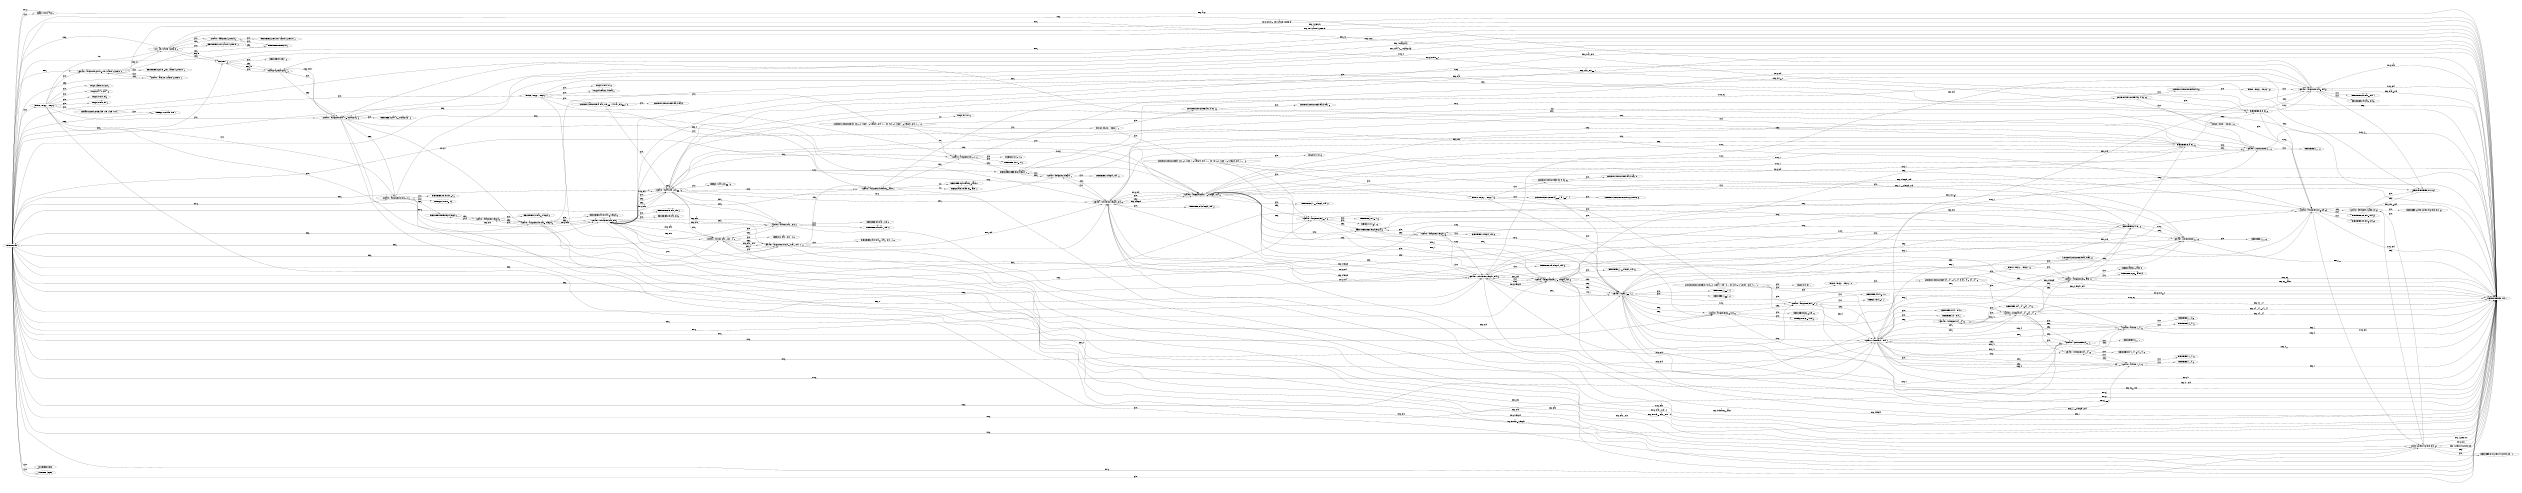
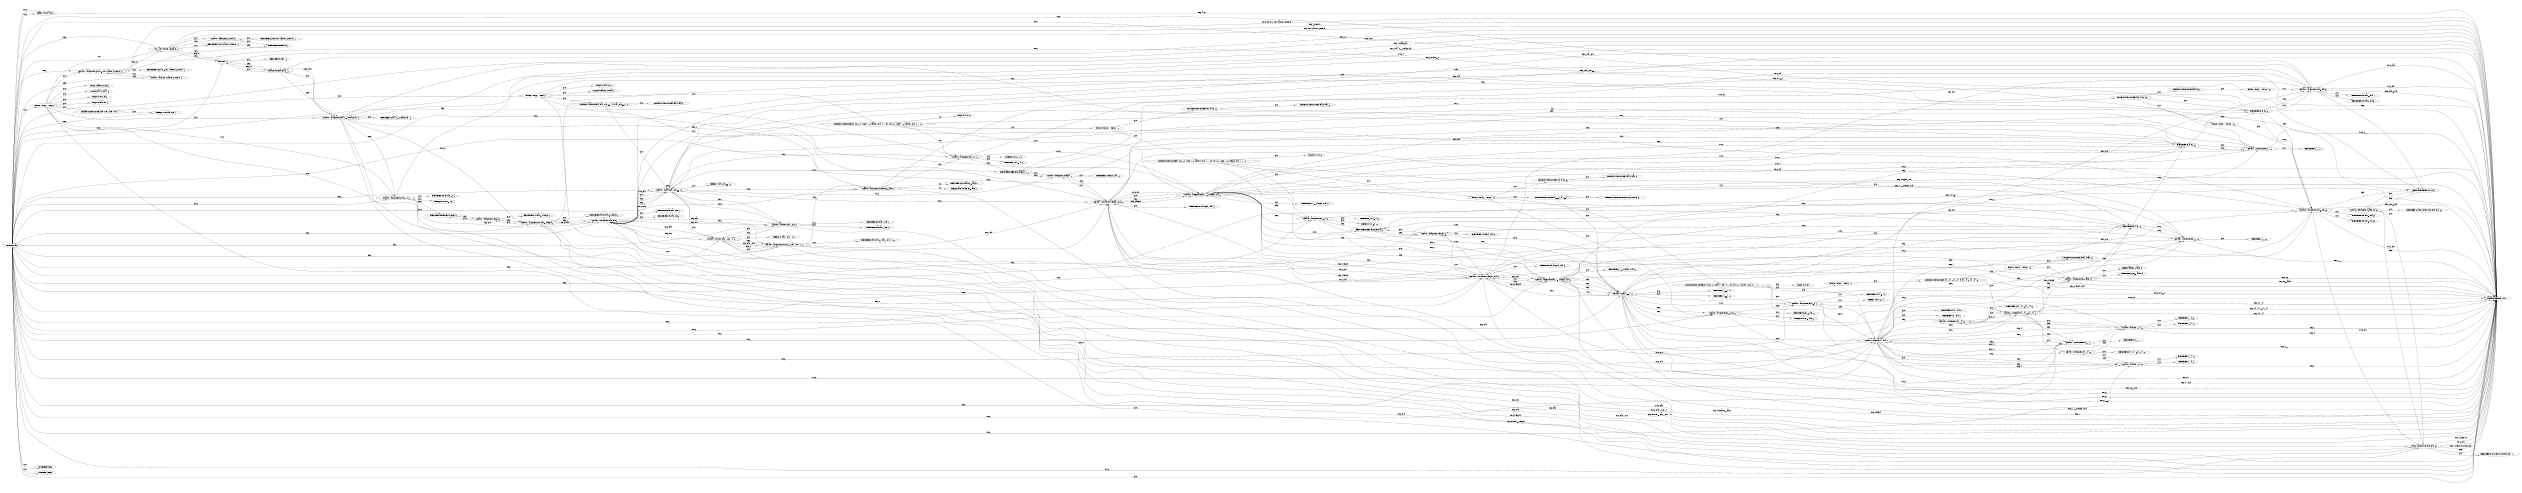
(932, 148) -> none
(2337, 210) -> (2362, 197)
